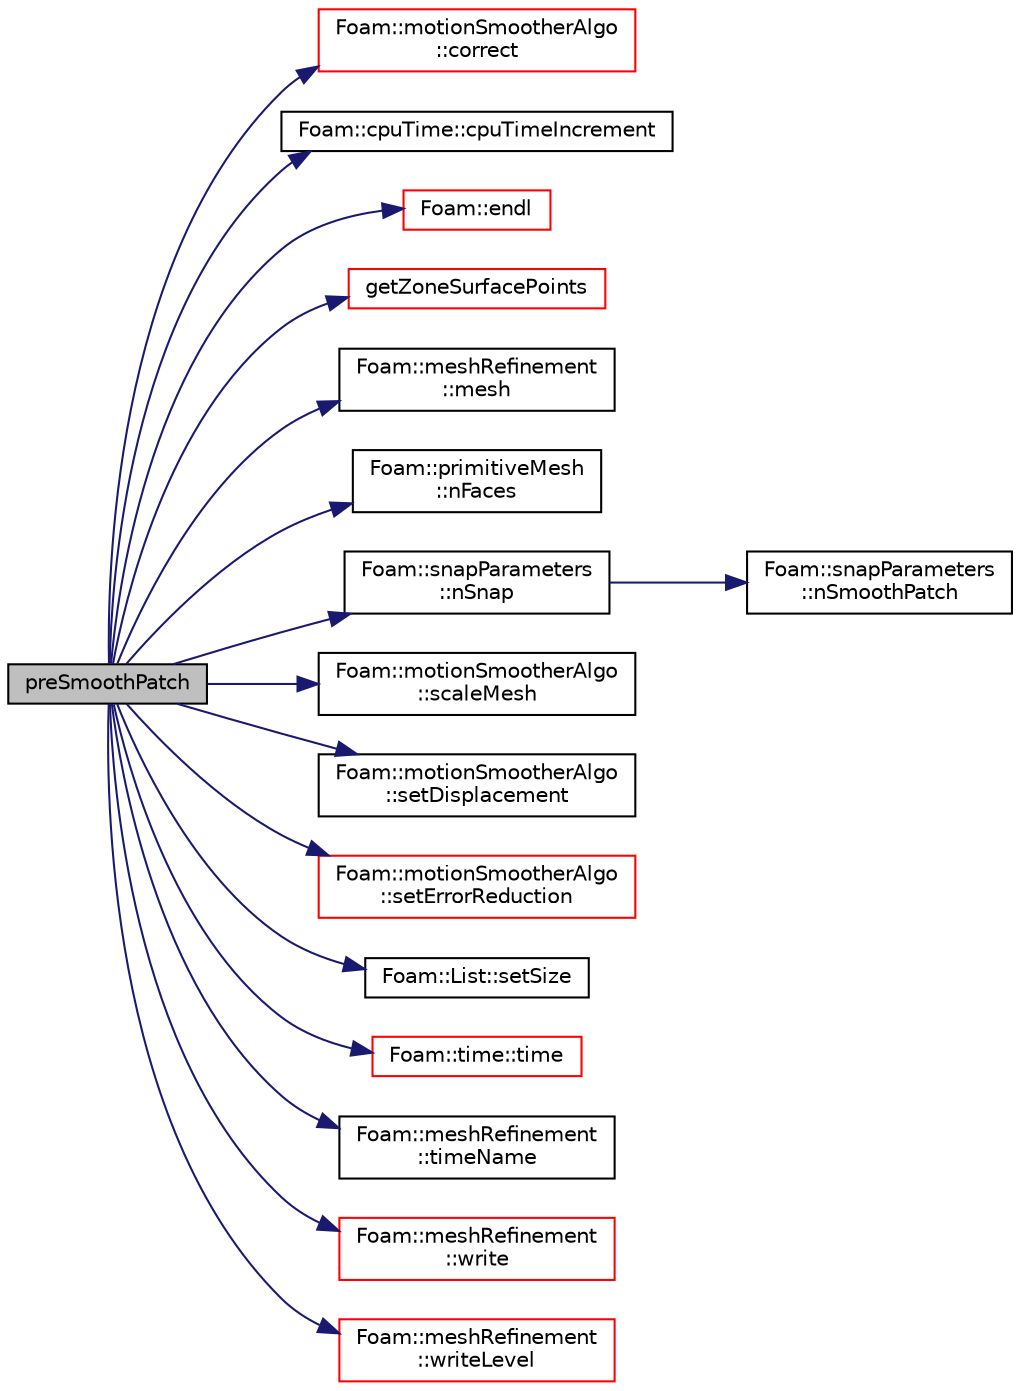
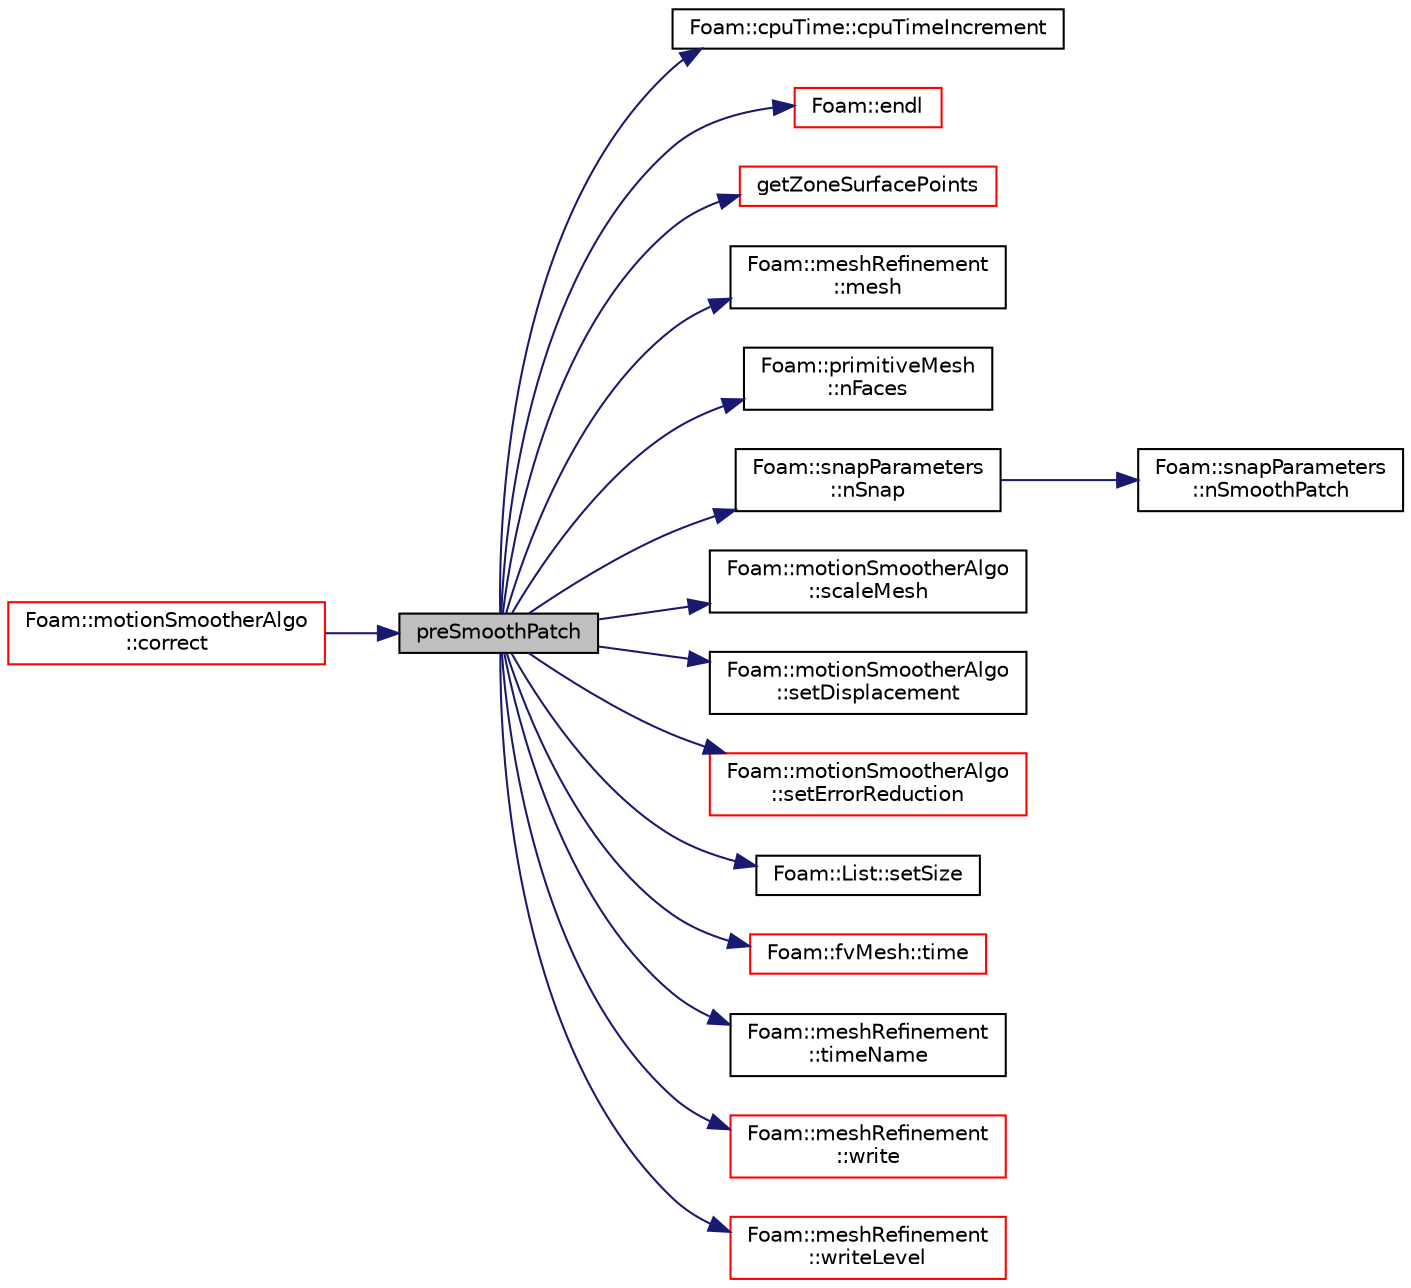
(146, 349) -> (351, 633)
(477, 1056) -> (868, 954)
